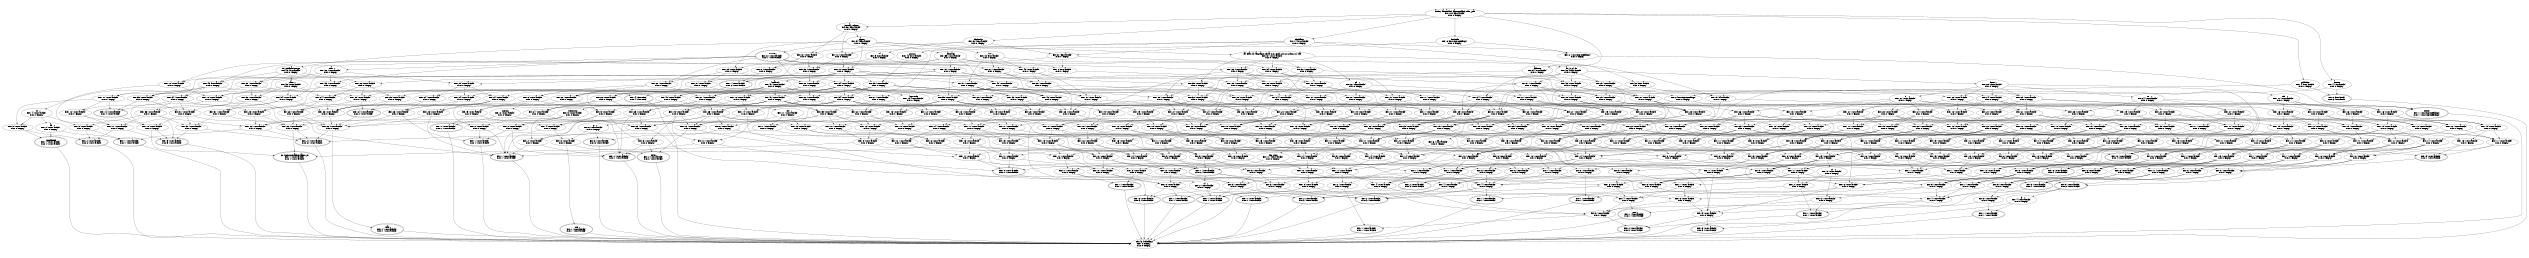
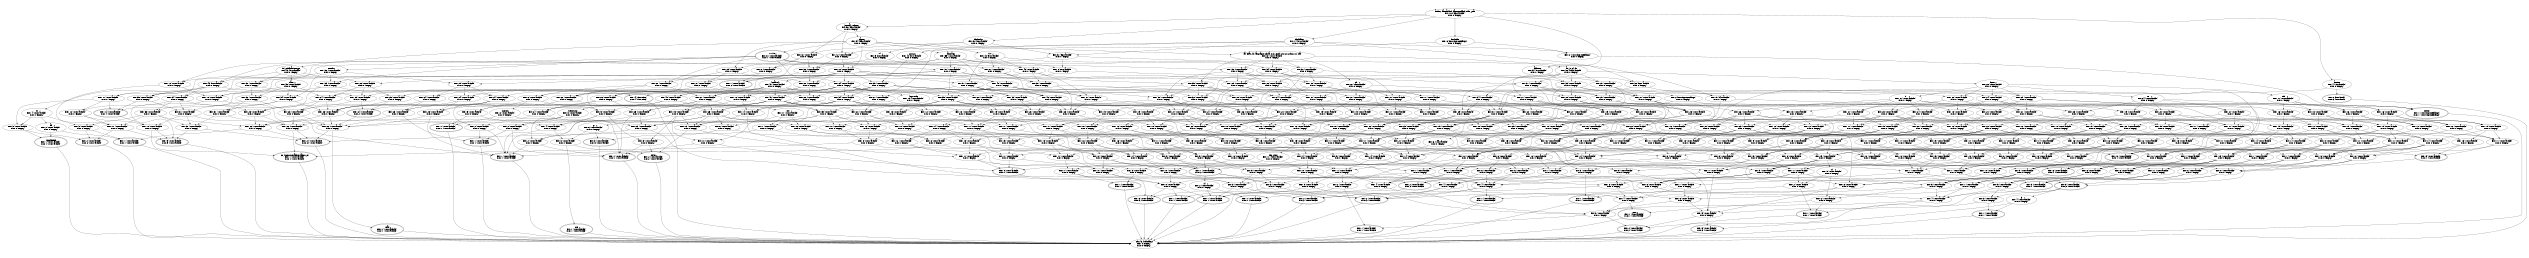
(331, 70) -> (331, 70)
(1168, 82) -> (1591, 77)
(2305, 84) -> none
